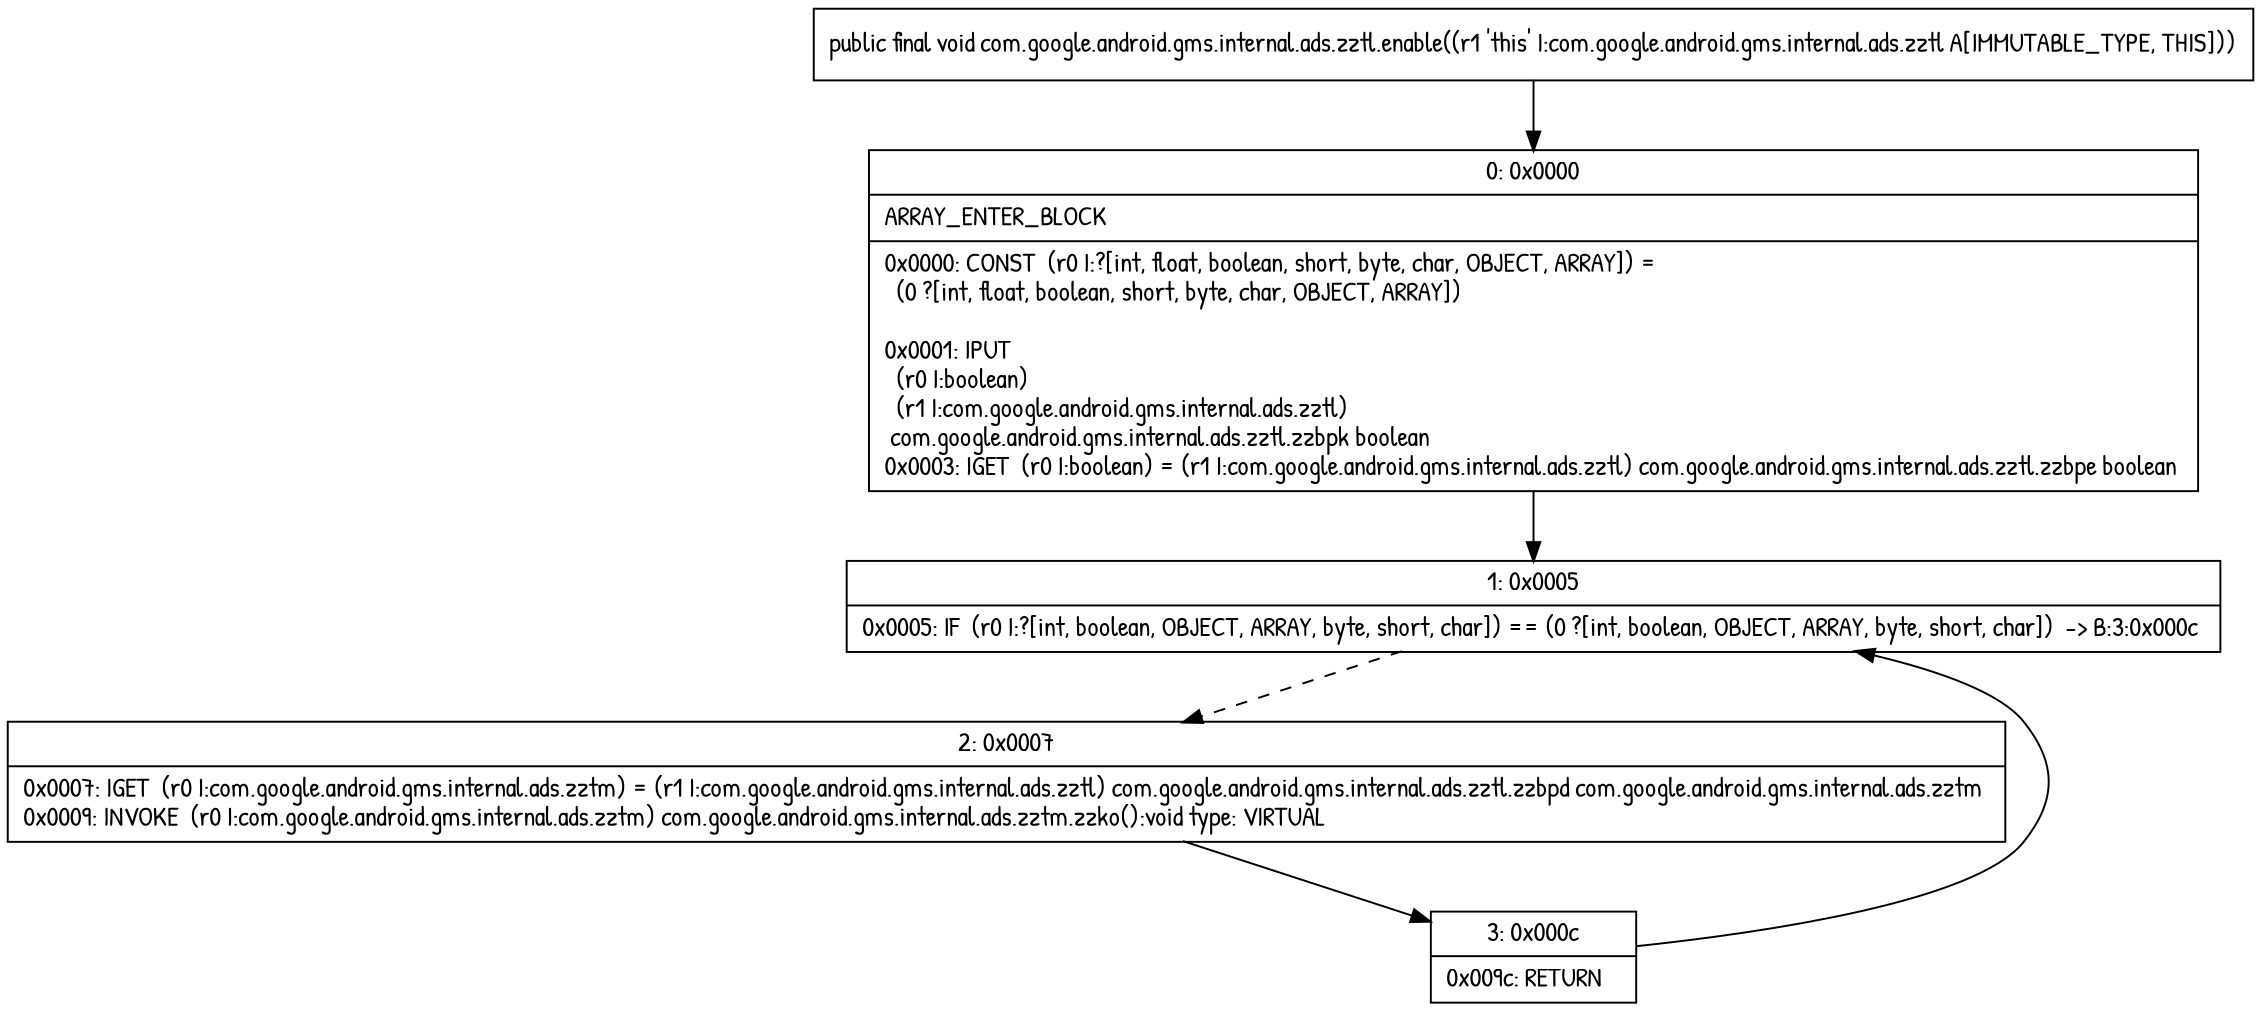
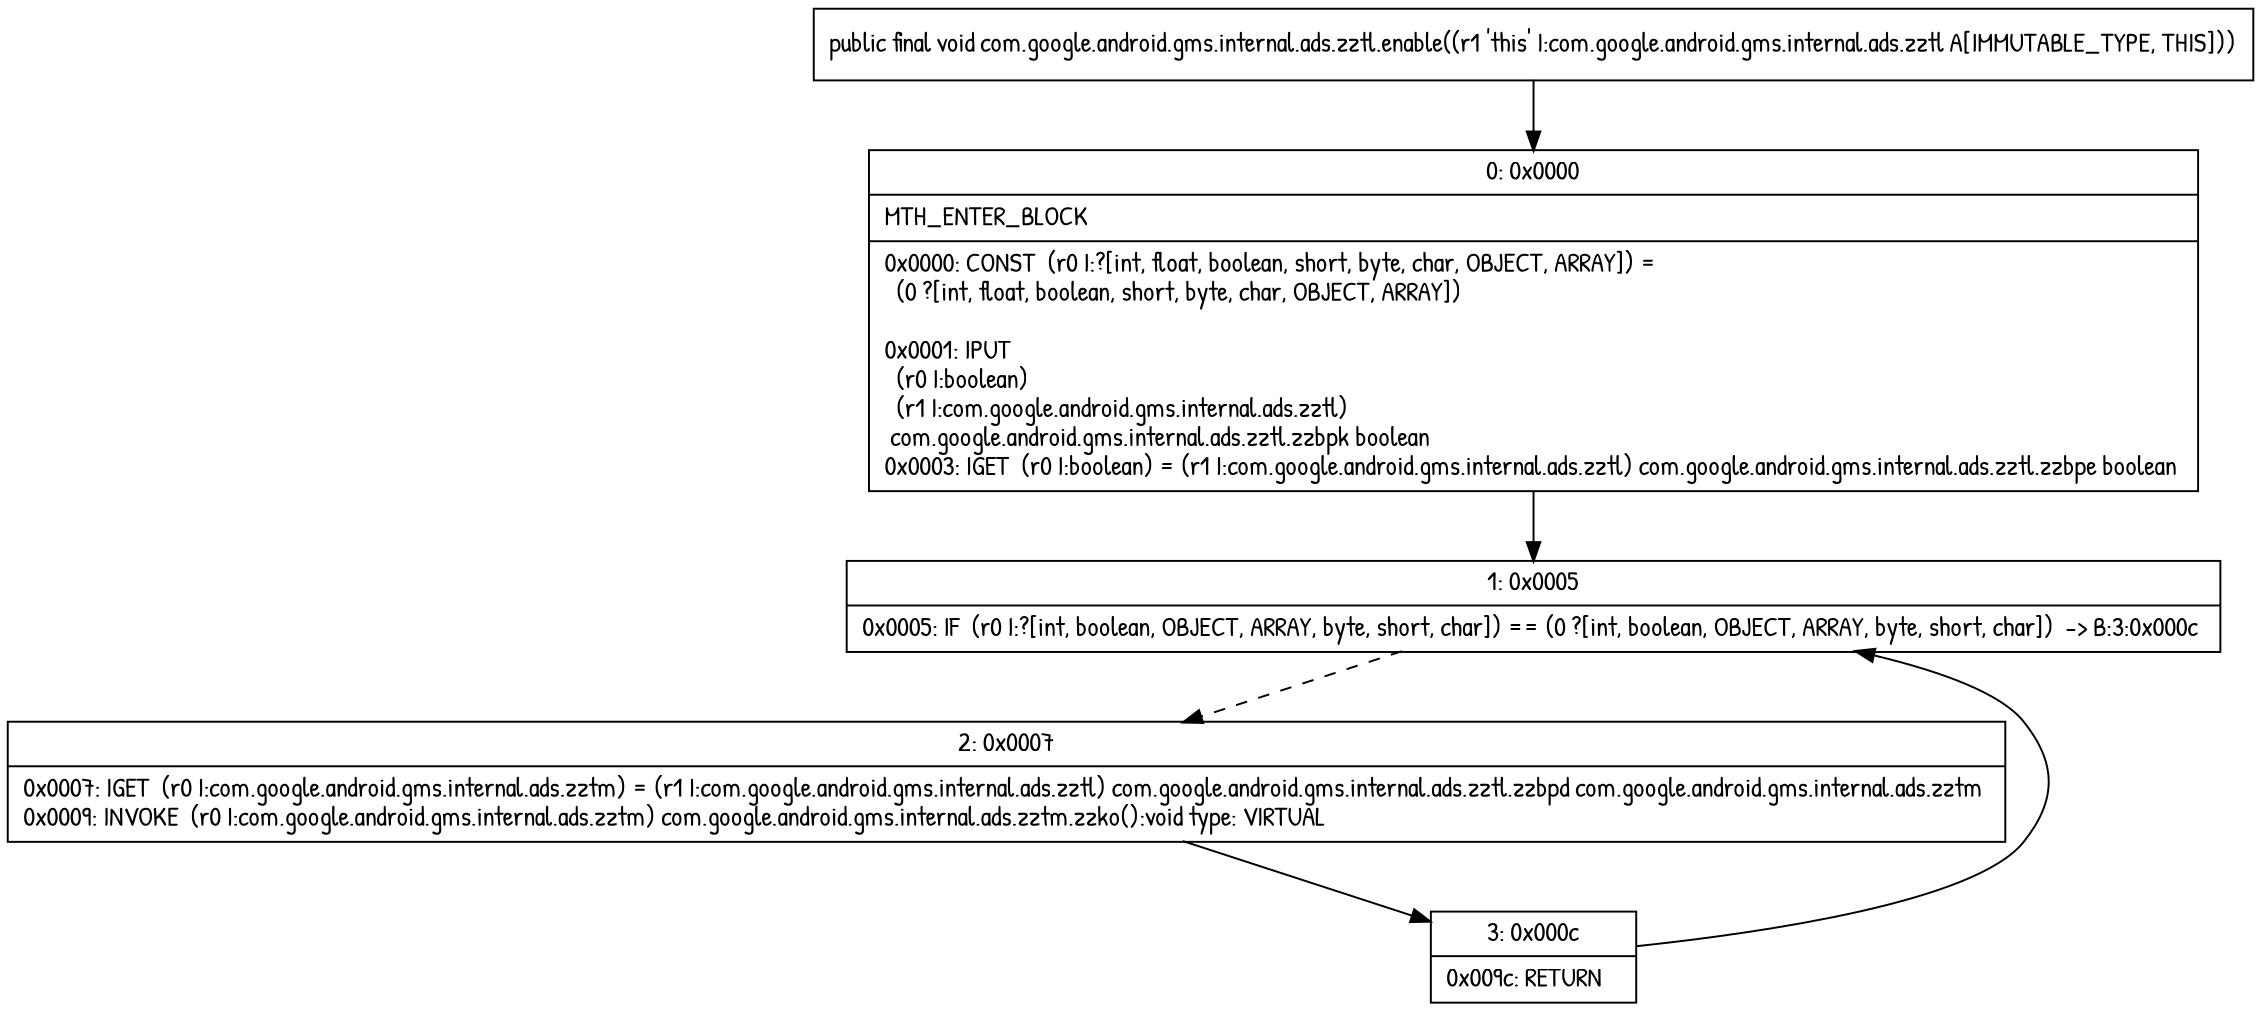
(996, 217) -> (987, 217)
